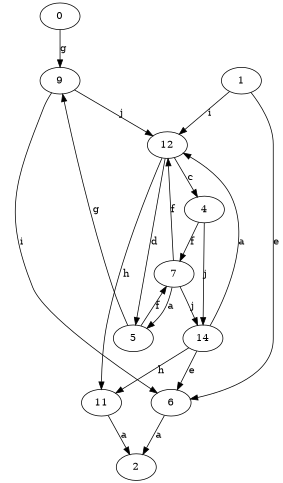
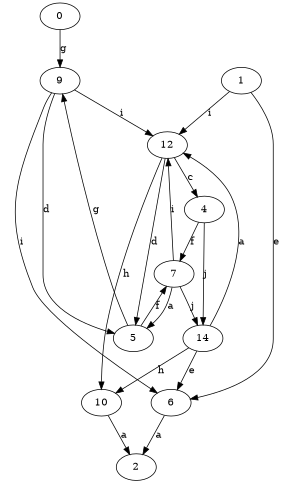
(122, 113) -> (122, 113)
(173, 209) -> (173, 209)
none -> (43, 229)
(102, 403) -> (102, 403)
